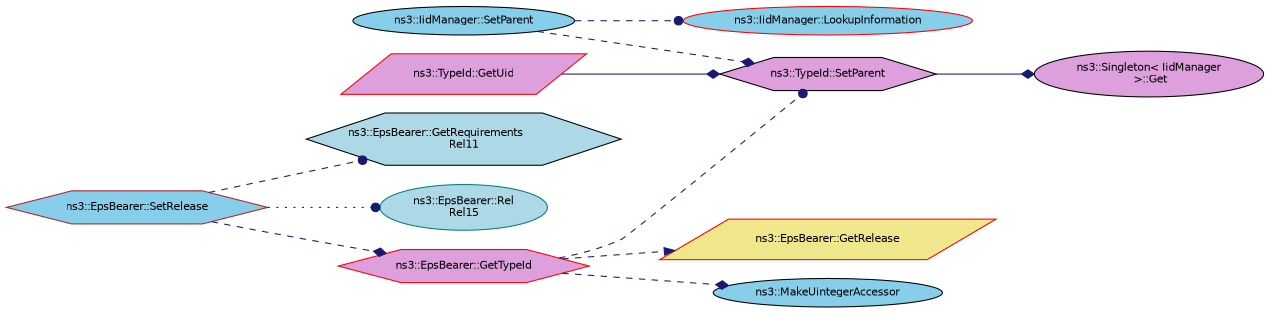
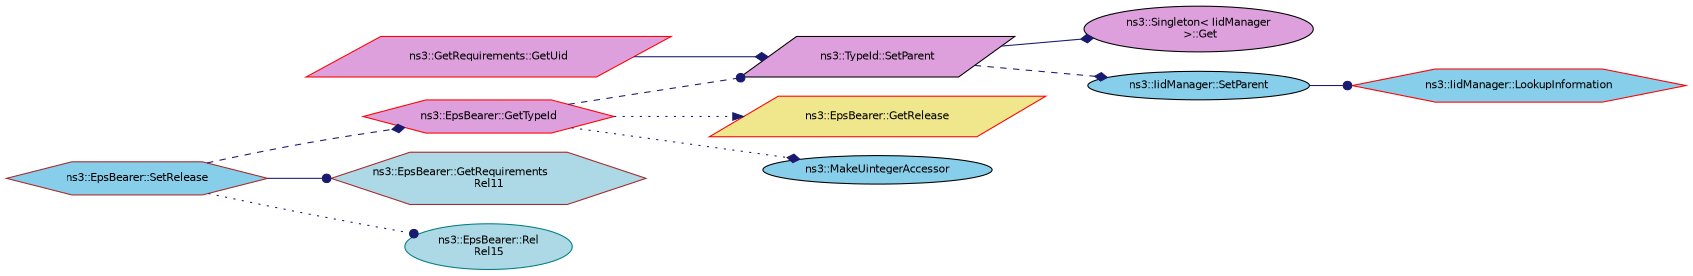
(624, 21) -> (1326, 86)
(828, 21) -> (1519, 86)
(640, 46) -> (1035, 71)
(464, 74) -> (489, 57)
(828, 74) -> (878, 57)
(464, 139) -> (489, 178)
(284, 177) -> (295, 178)
(613, 255) -> (673, 117)
(639, 279) -> (679, 143)
